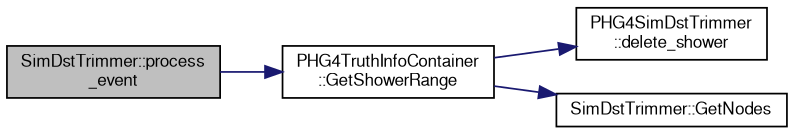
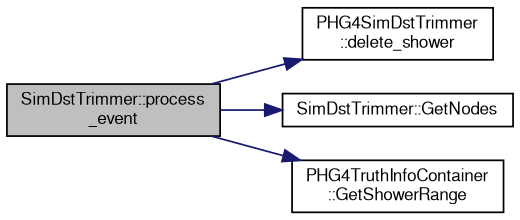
(526, 53) -> (248, 74)
(517, 89) -> (242, 110)
